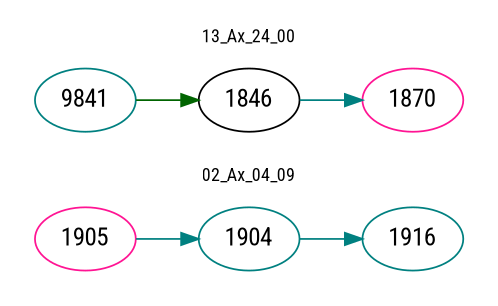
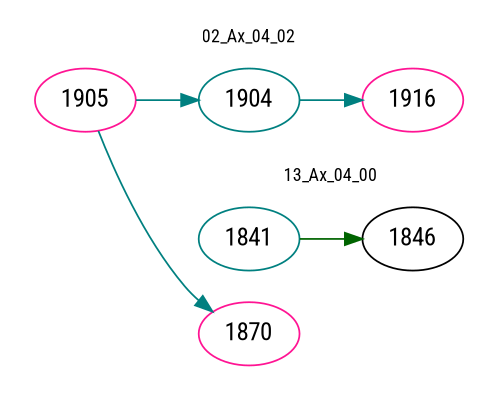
(249, 38) -> (331, 177)
(85, 100) -> (249, 239)
(322, 100) -> (141, 221)
(249, 177) -> (249, 38)
(413, 239) -> (413, 100)
